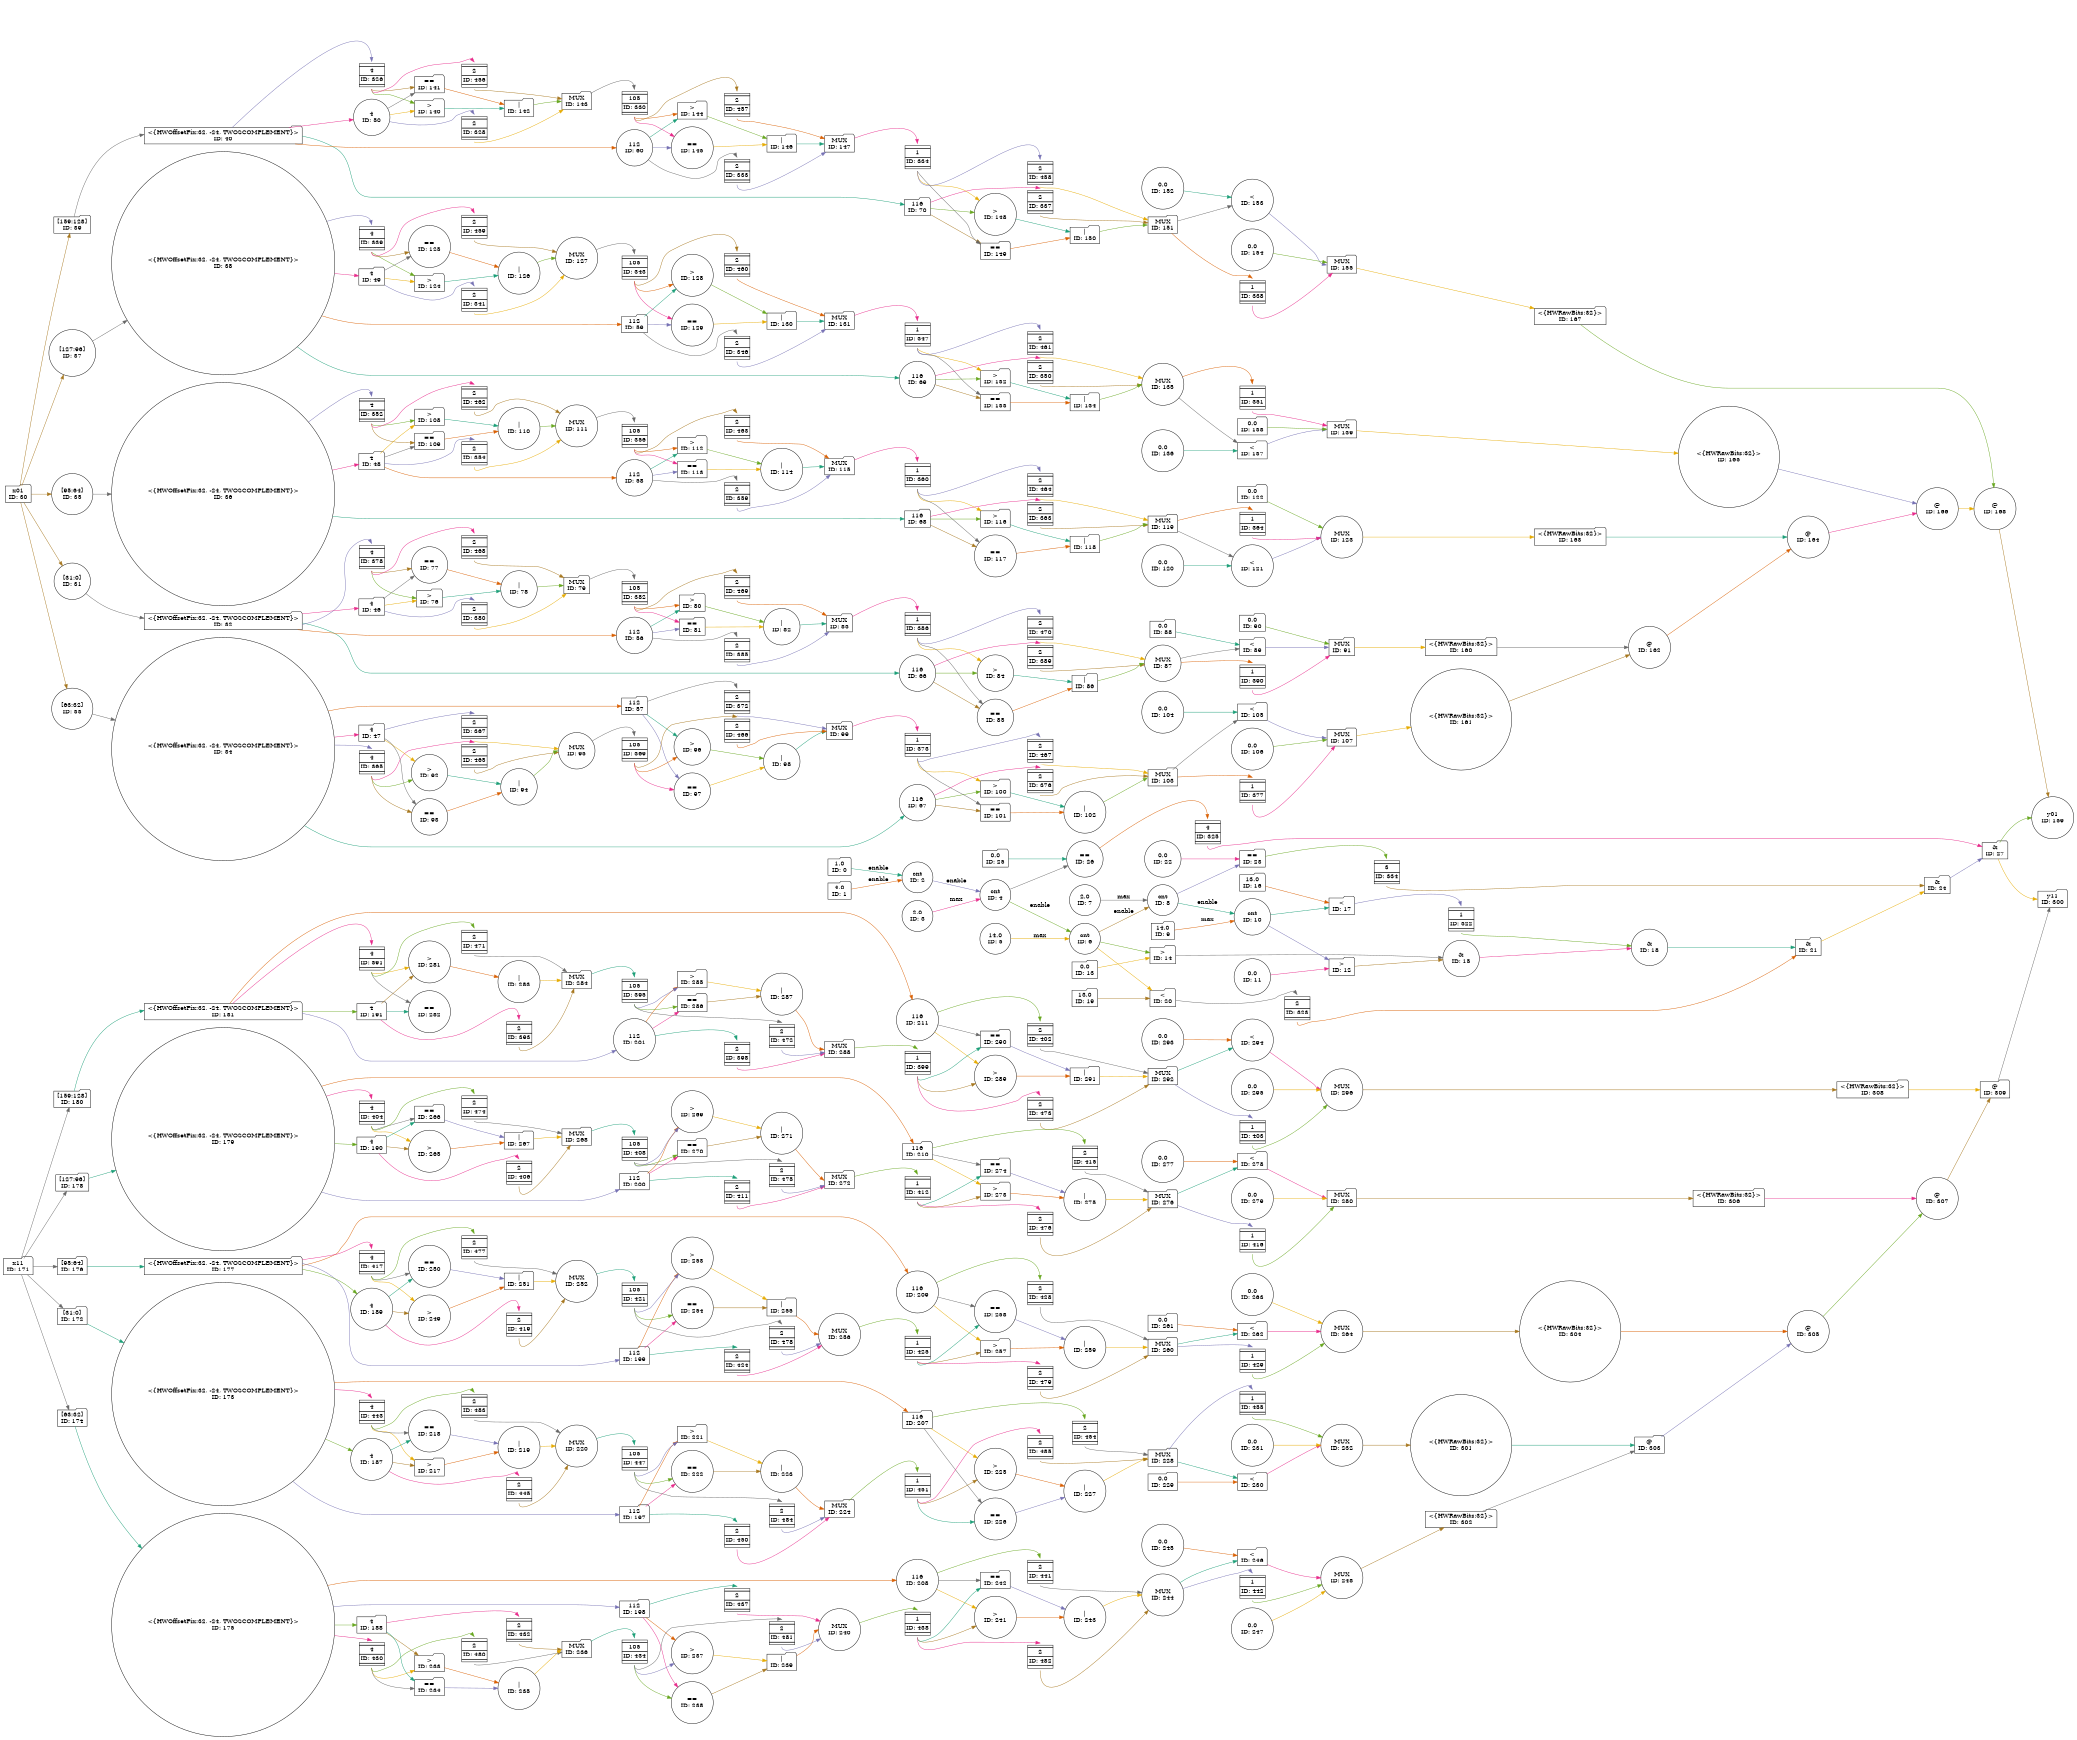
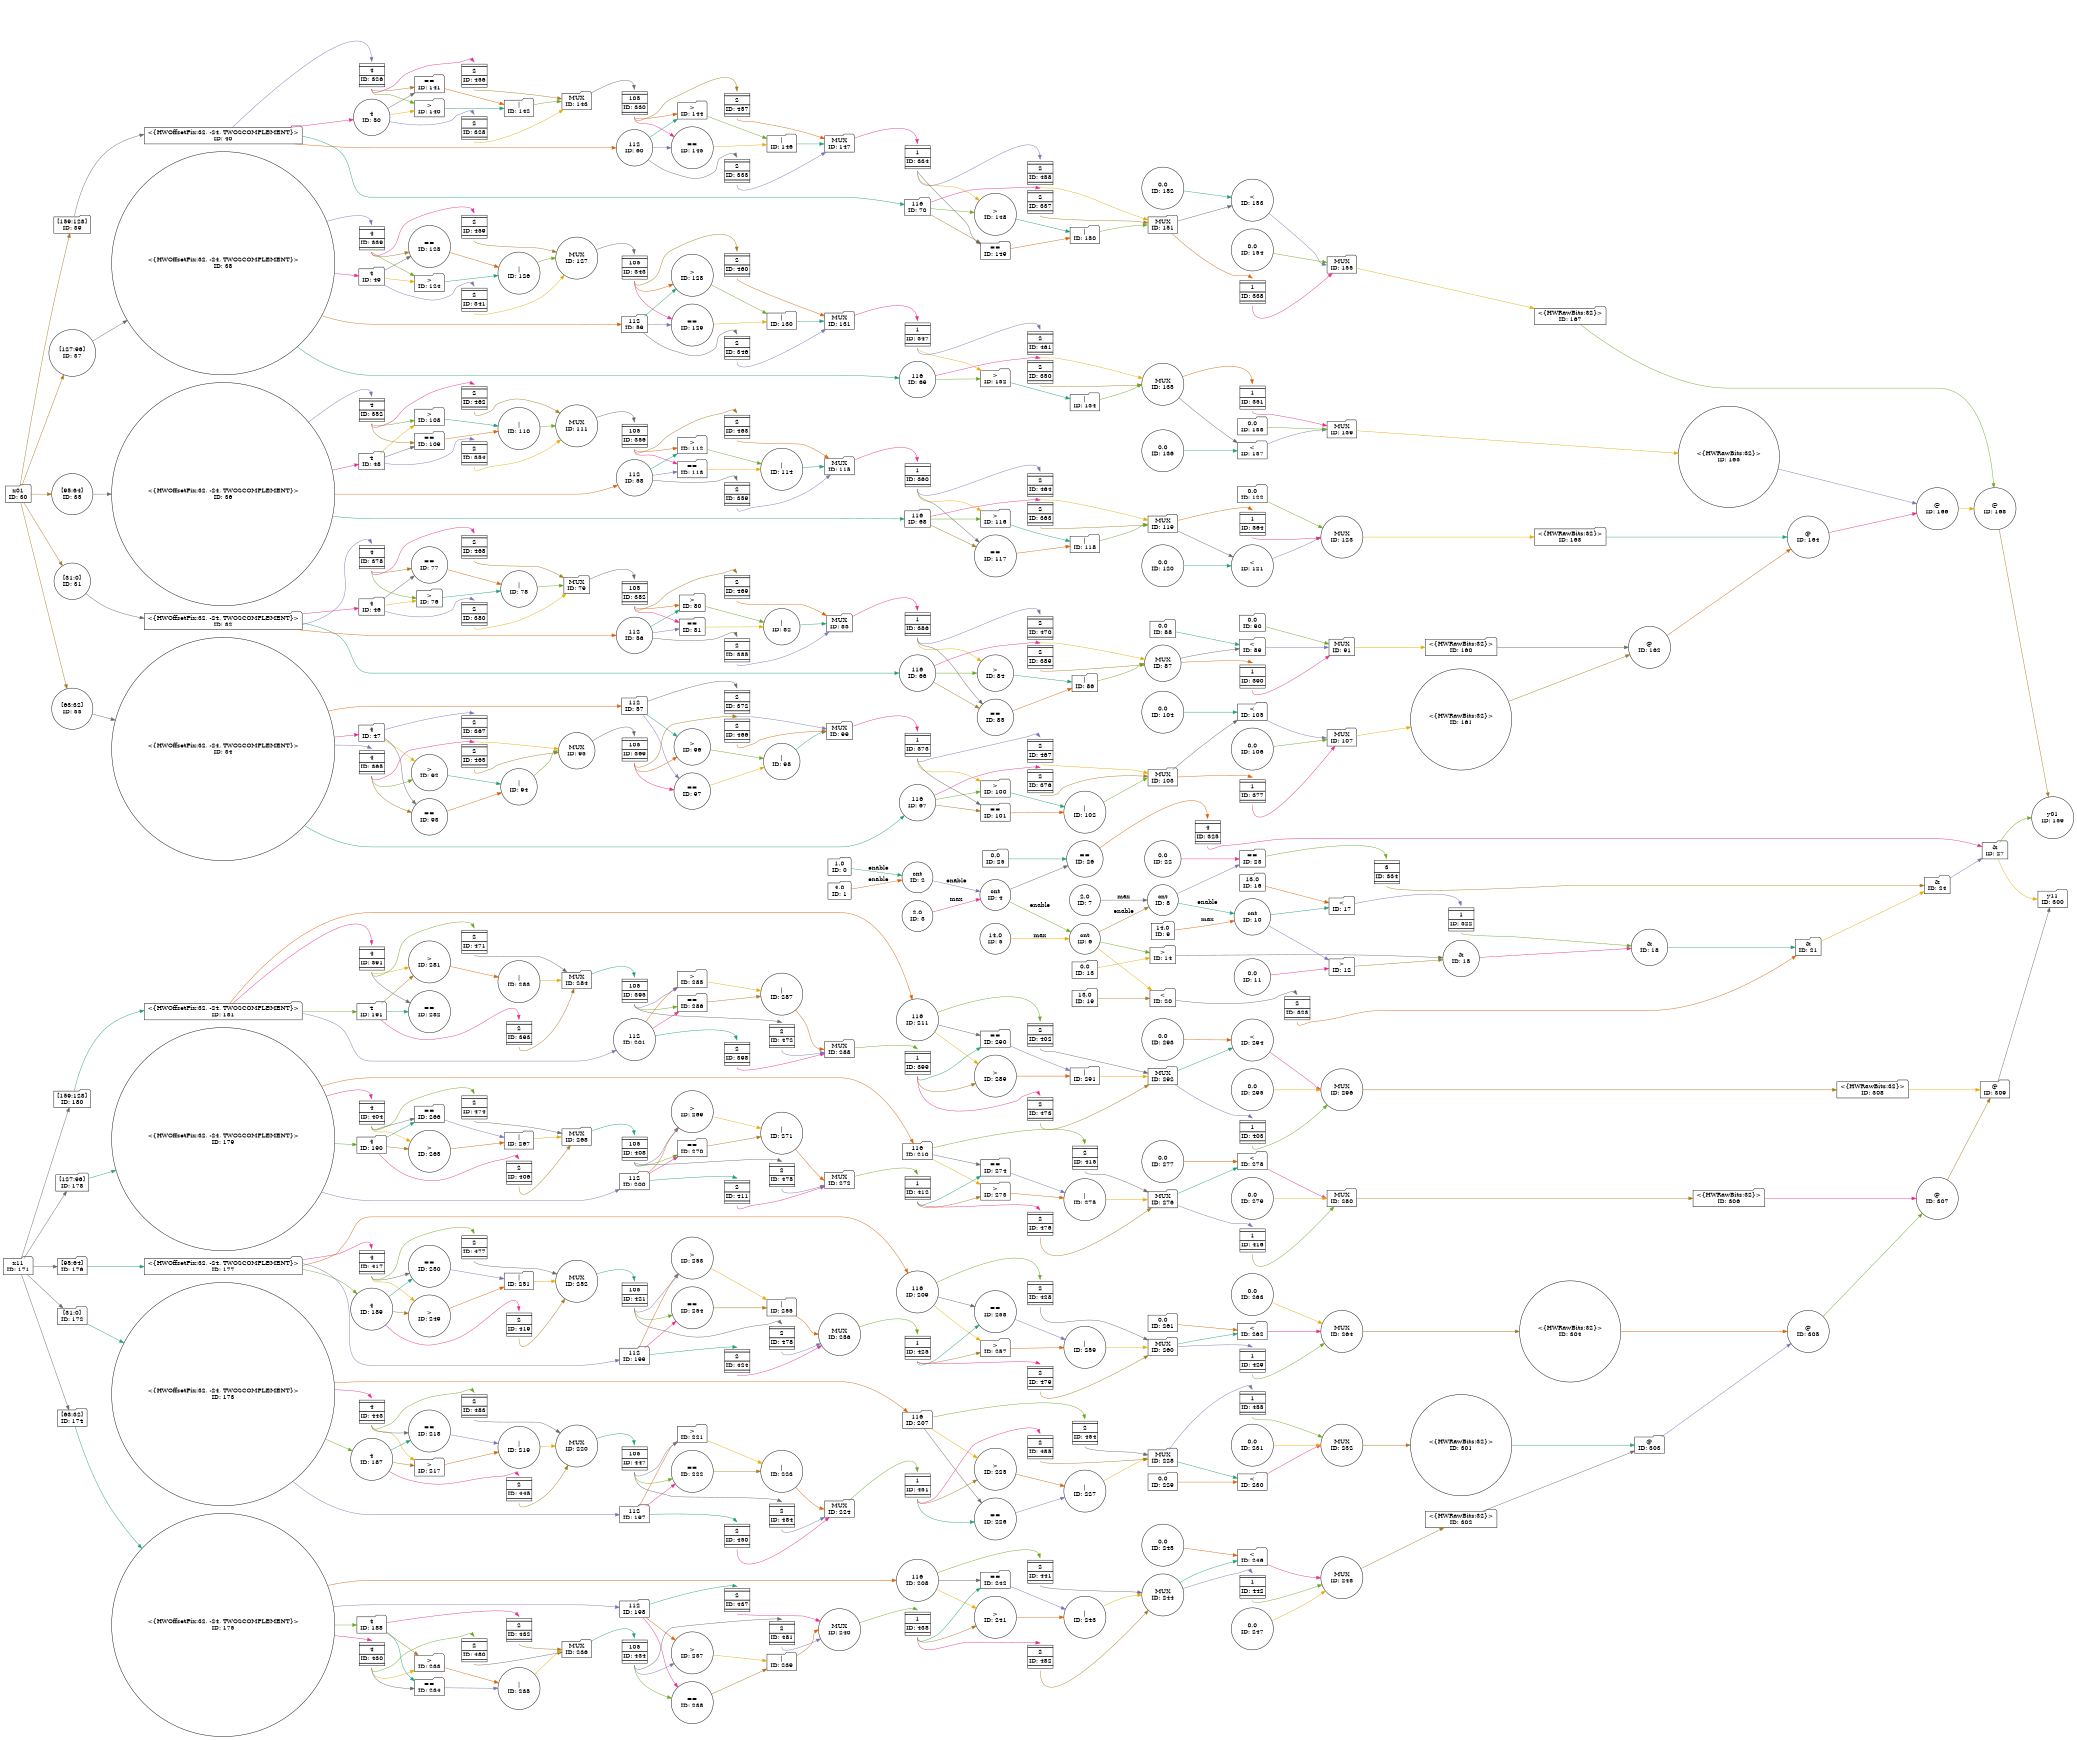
(995, 403) -> none
(498, 478) -> (475, 494)
